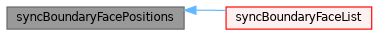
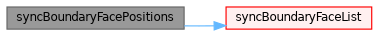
(211, 10) -> (199, 26)
